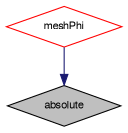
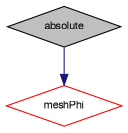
(64, 61) -> (64, 61)
